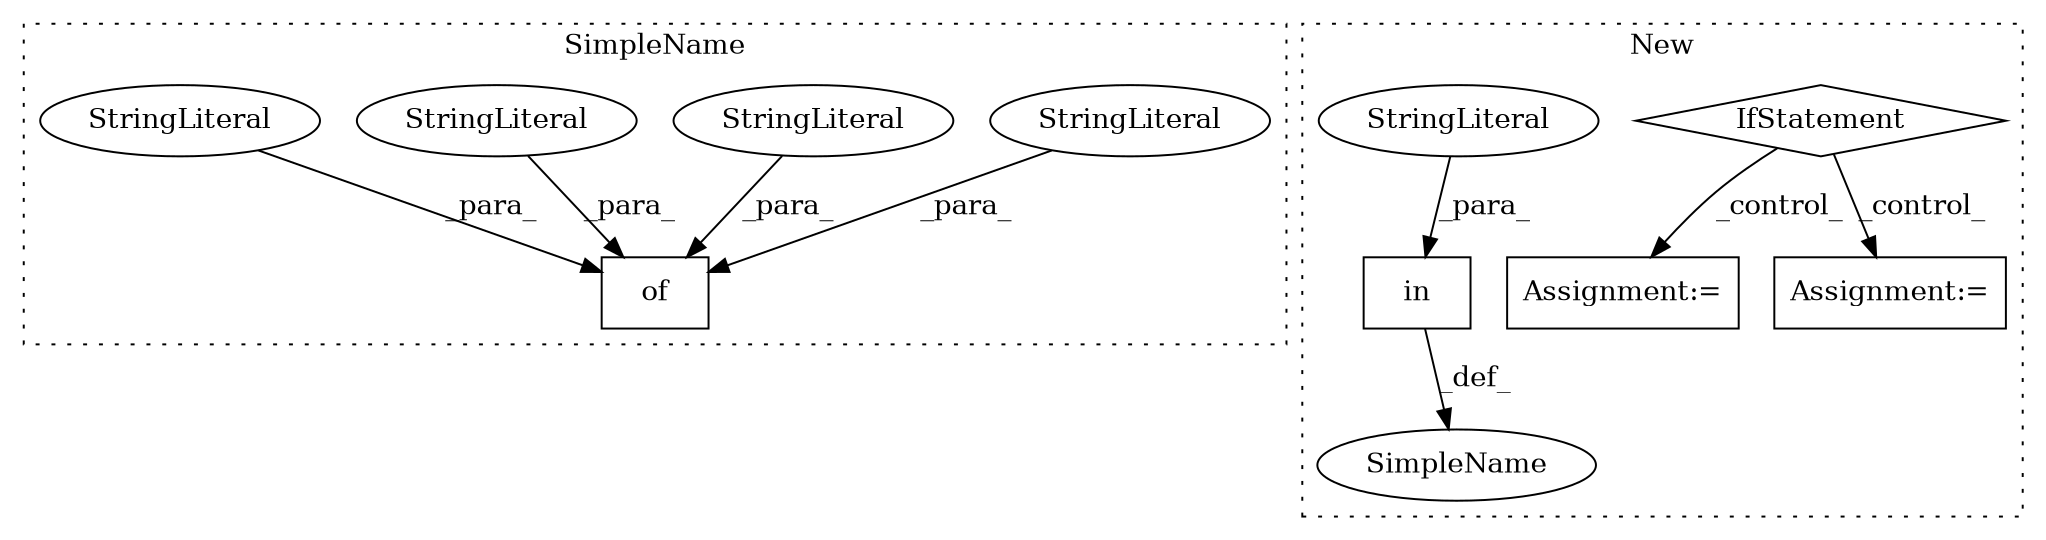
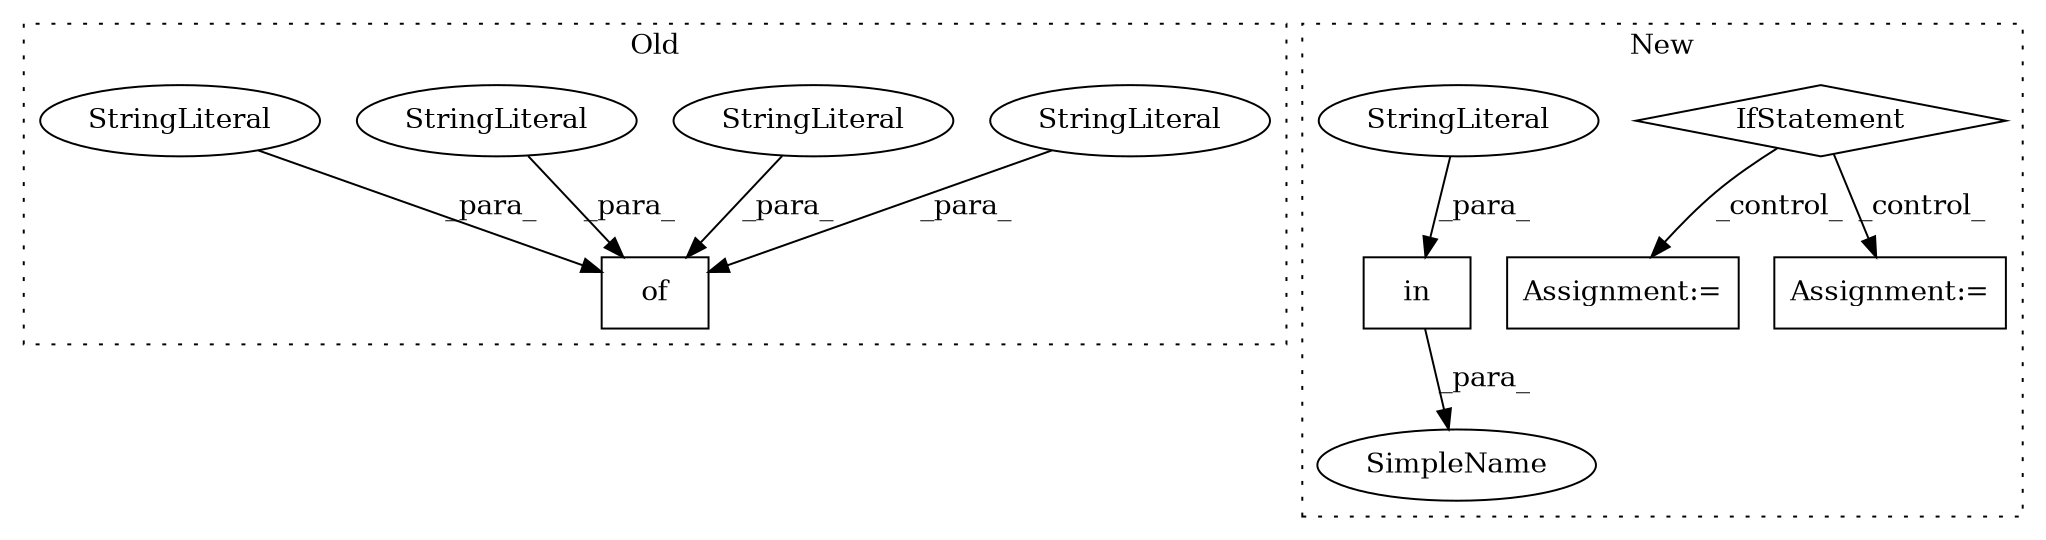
(655, 47) -> (655, 47)
(1475, 379) -> (1484, 379)
